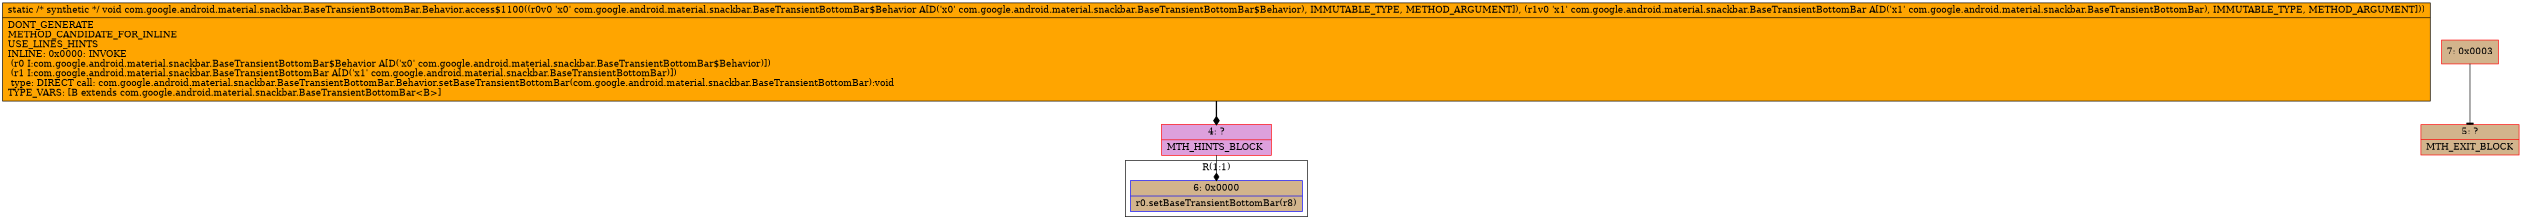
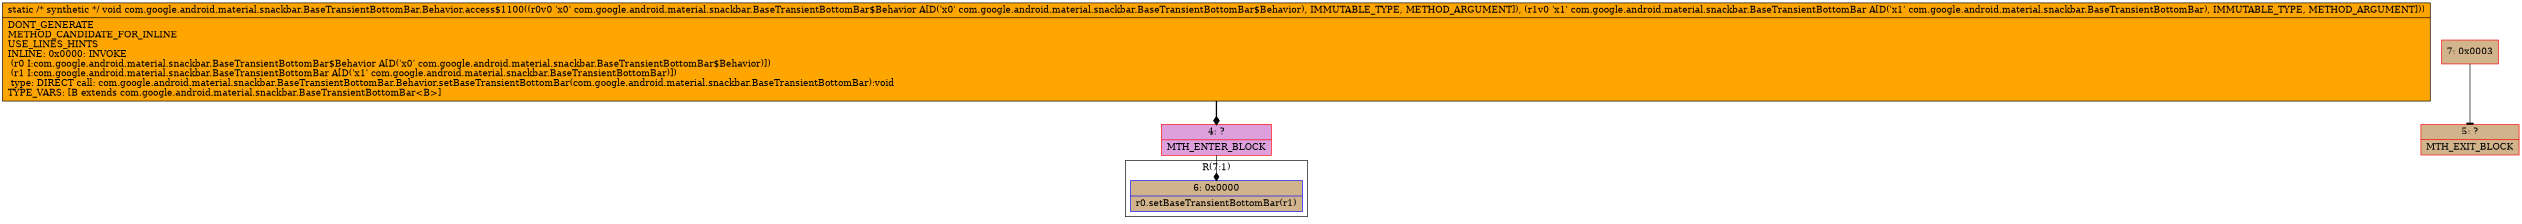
(1215, 147) -> (1216, 147)
(1216, 168) -> (1216, 168)
(1216, 203) -> (1216, 203)
